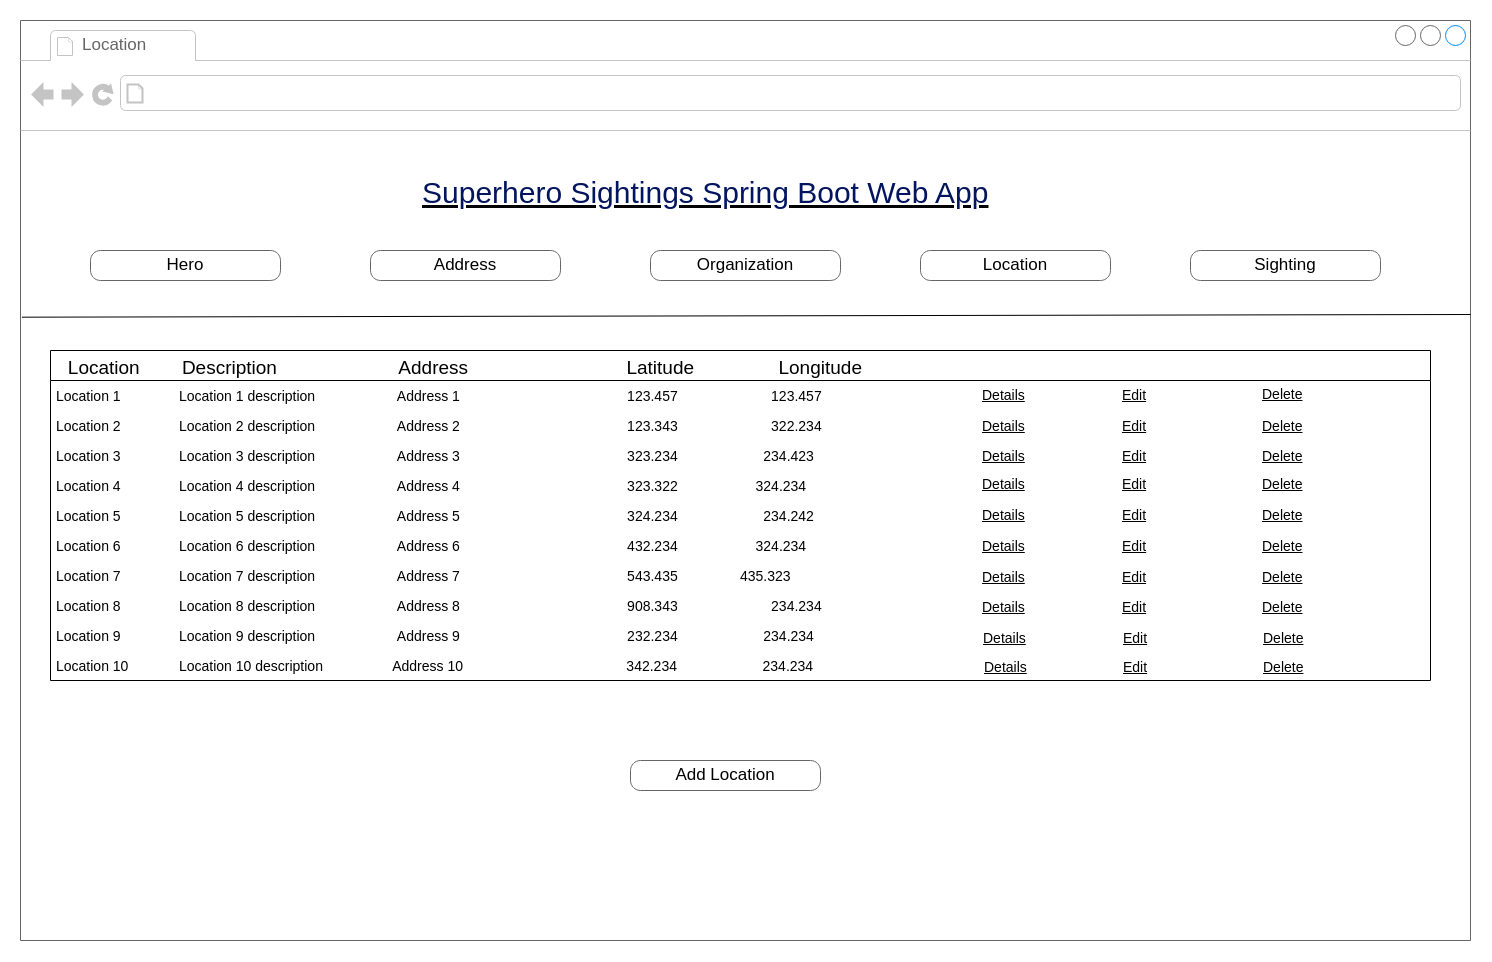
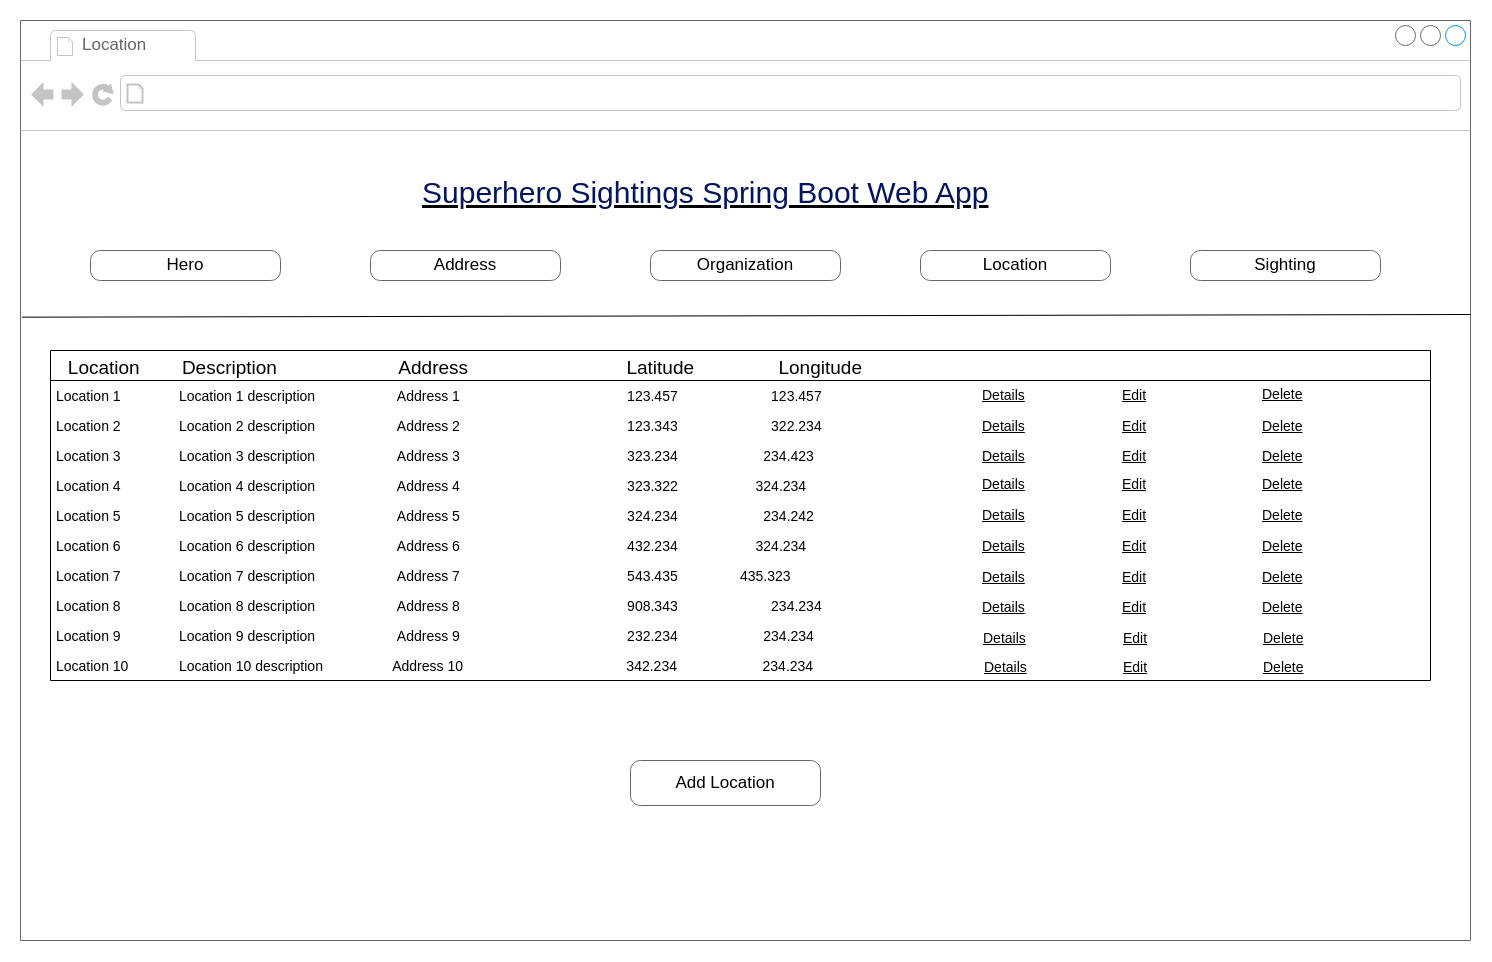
(726, 776) -> (726, 783)
